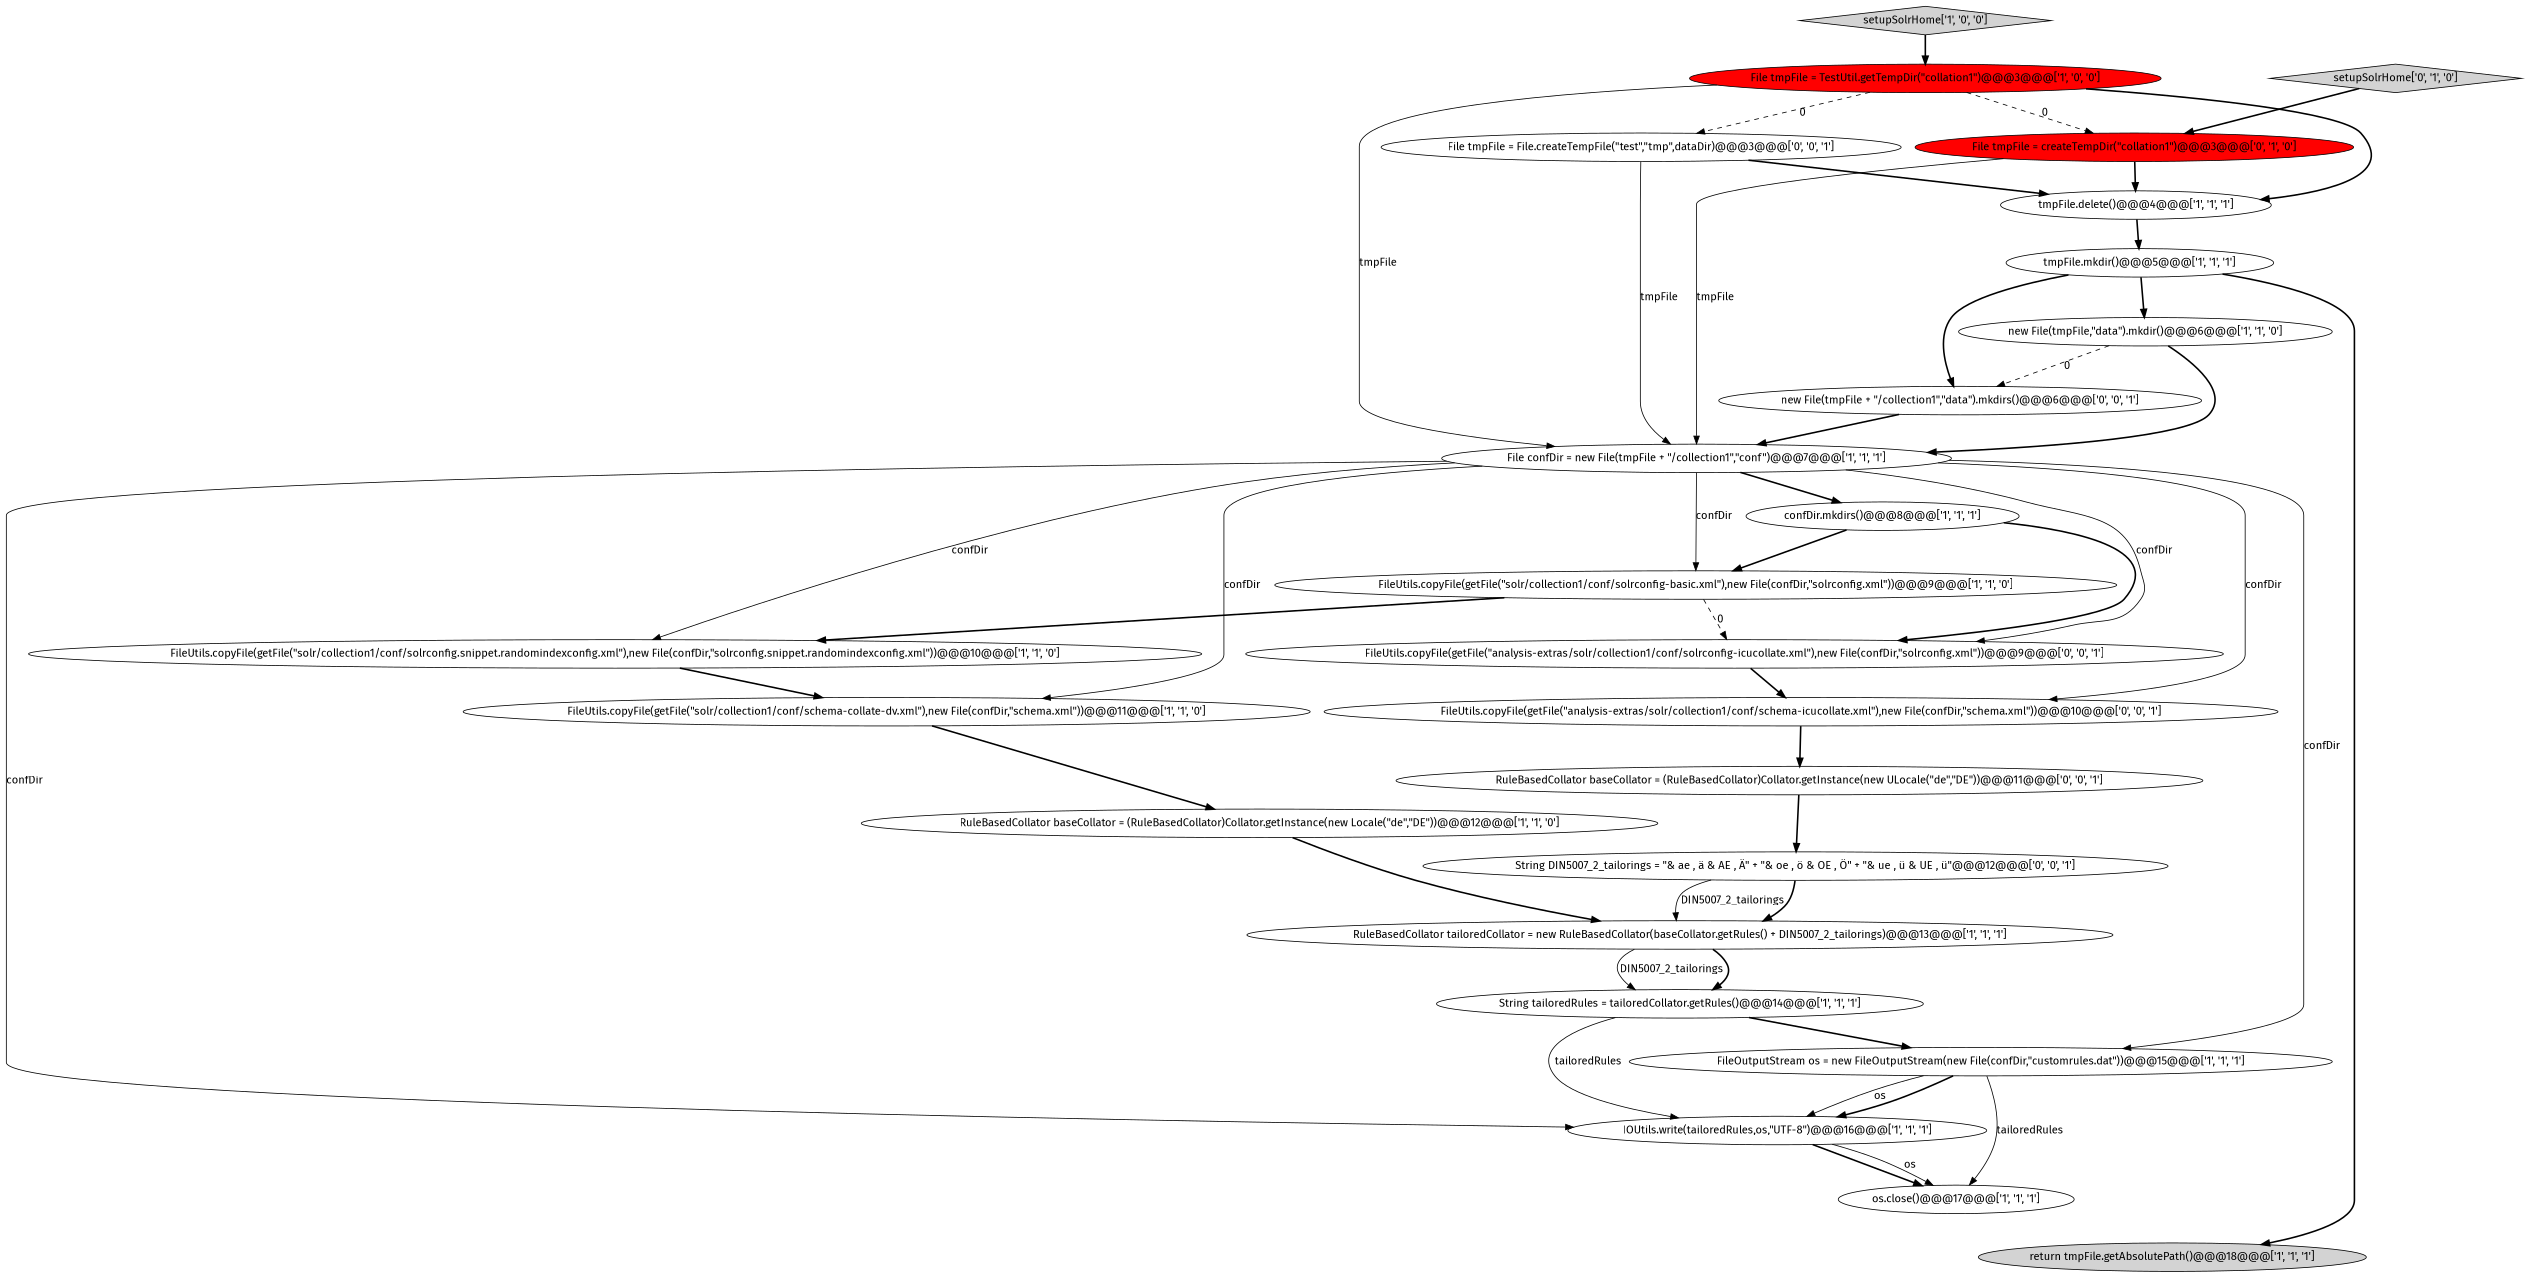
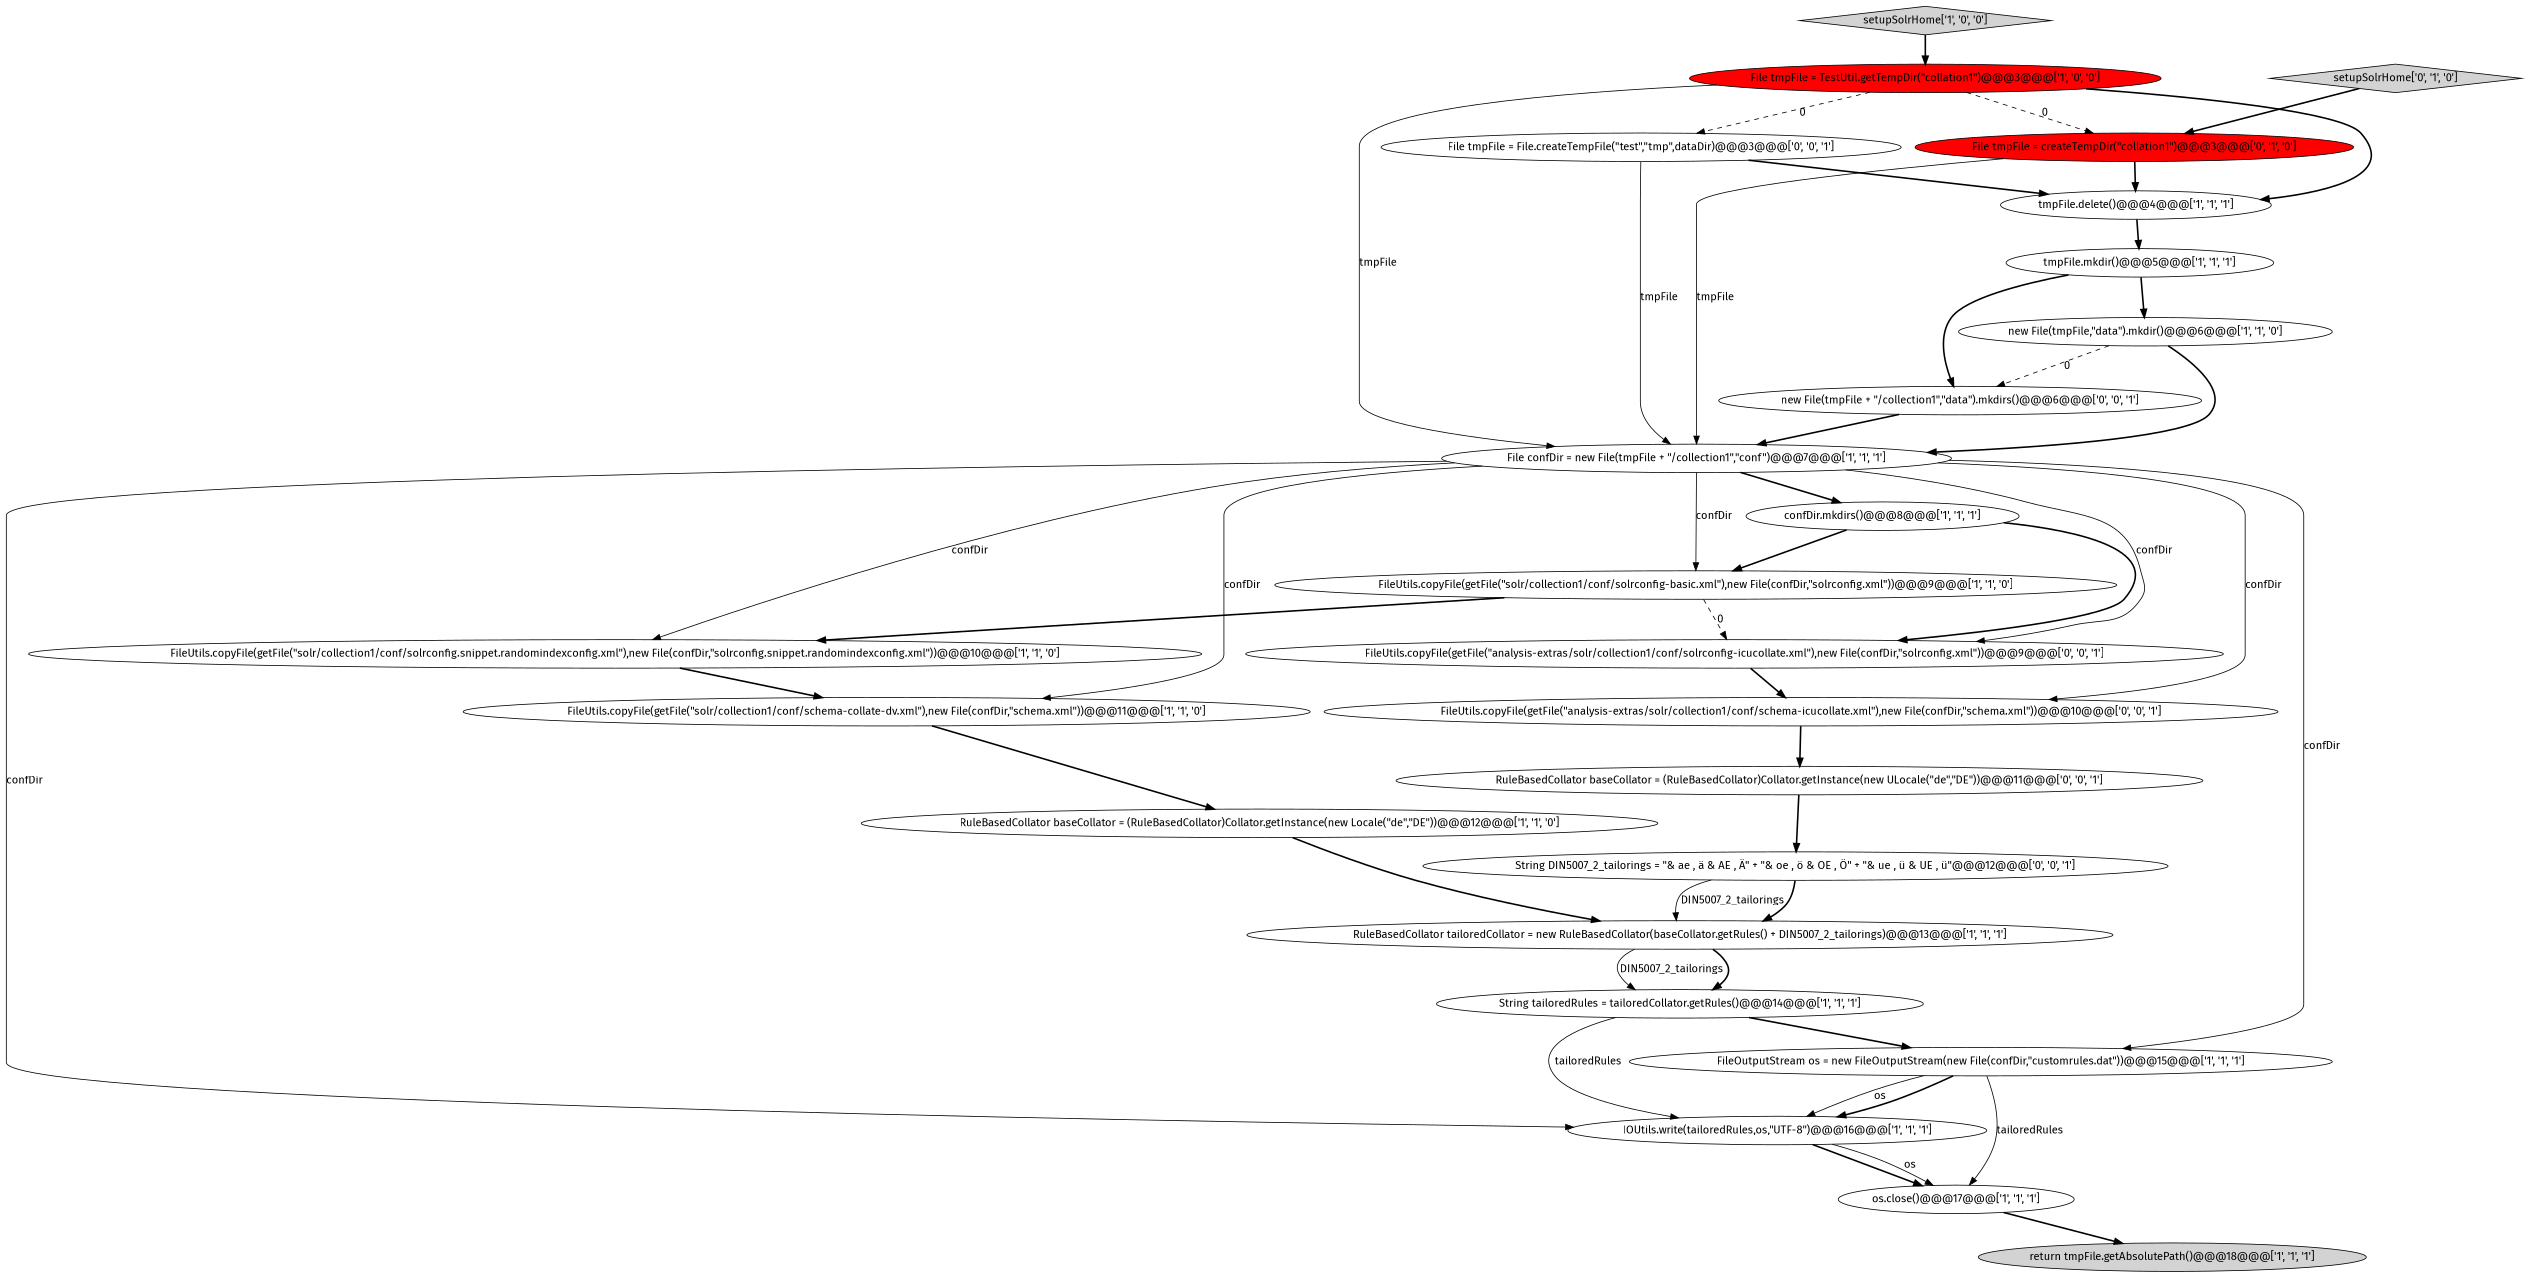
(2354, 740) -> (2059, 1227)
